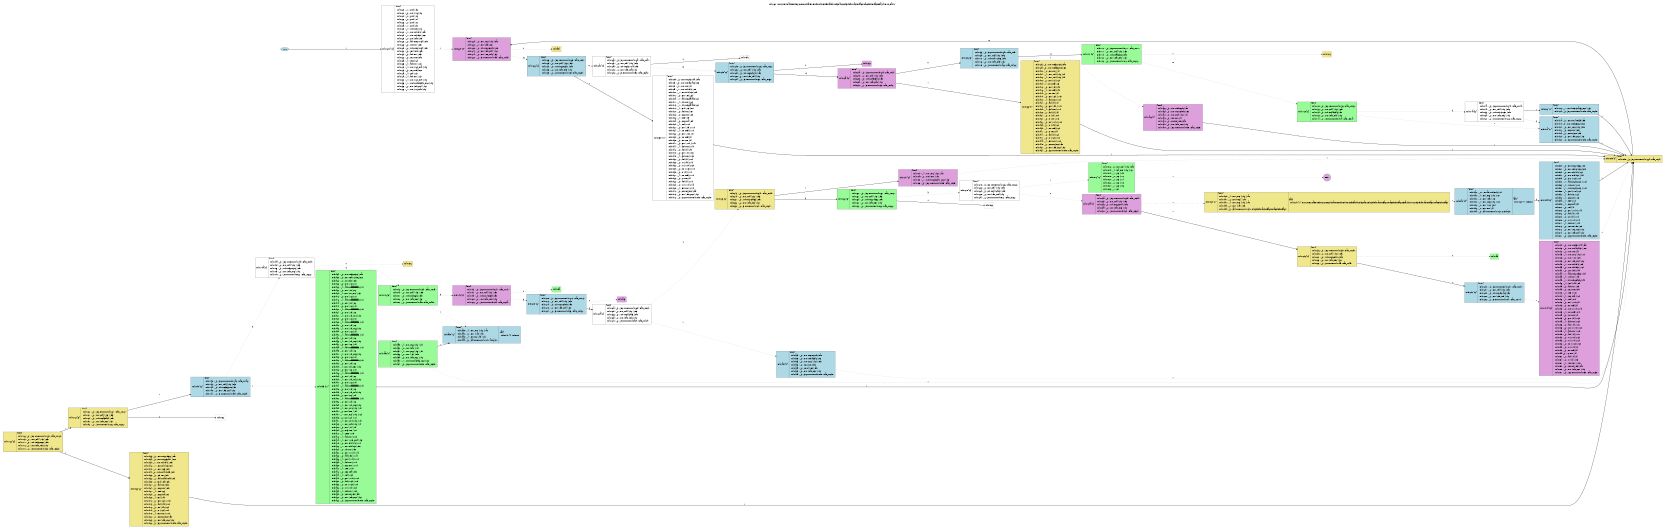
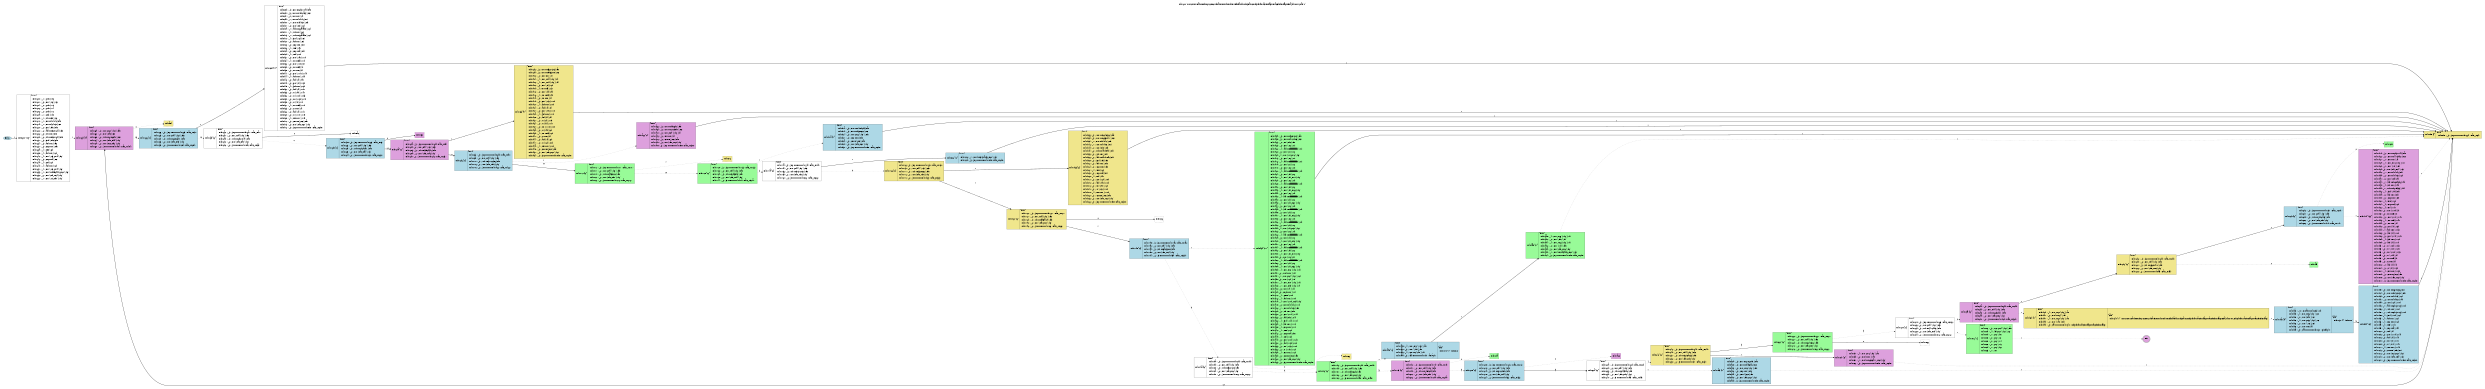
(1531, 121) -> (852, 171)
none -> (2389, 144)
(443, 345) -> (1484, 301)
